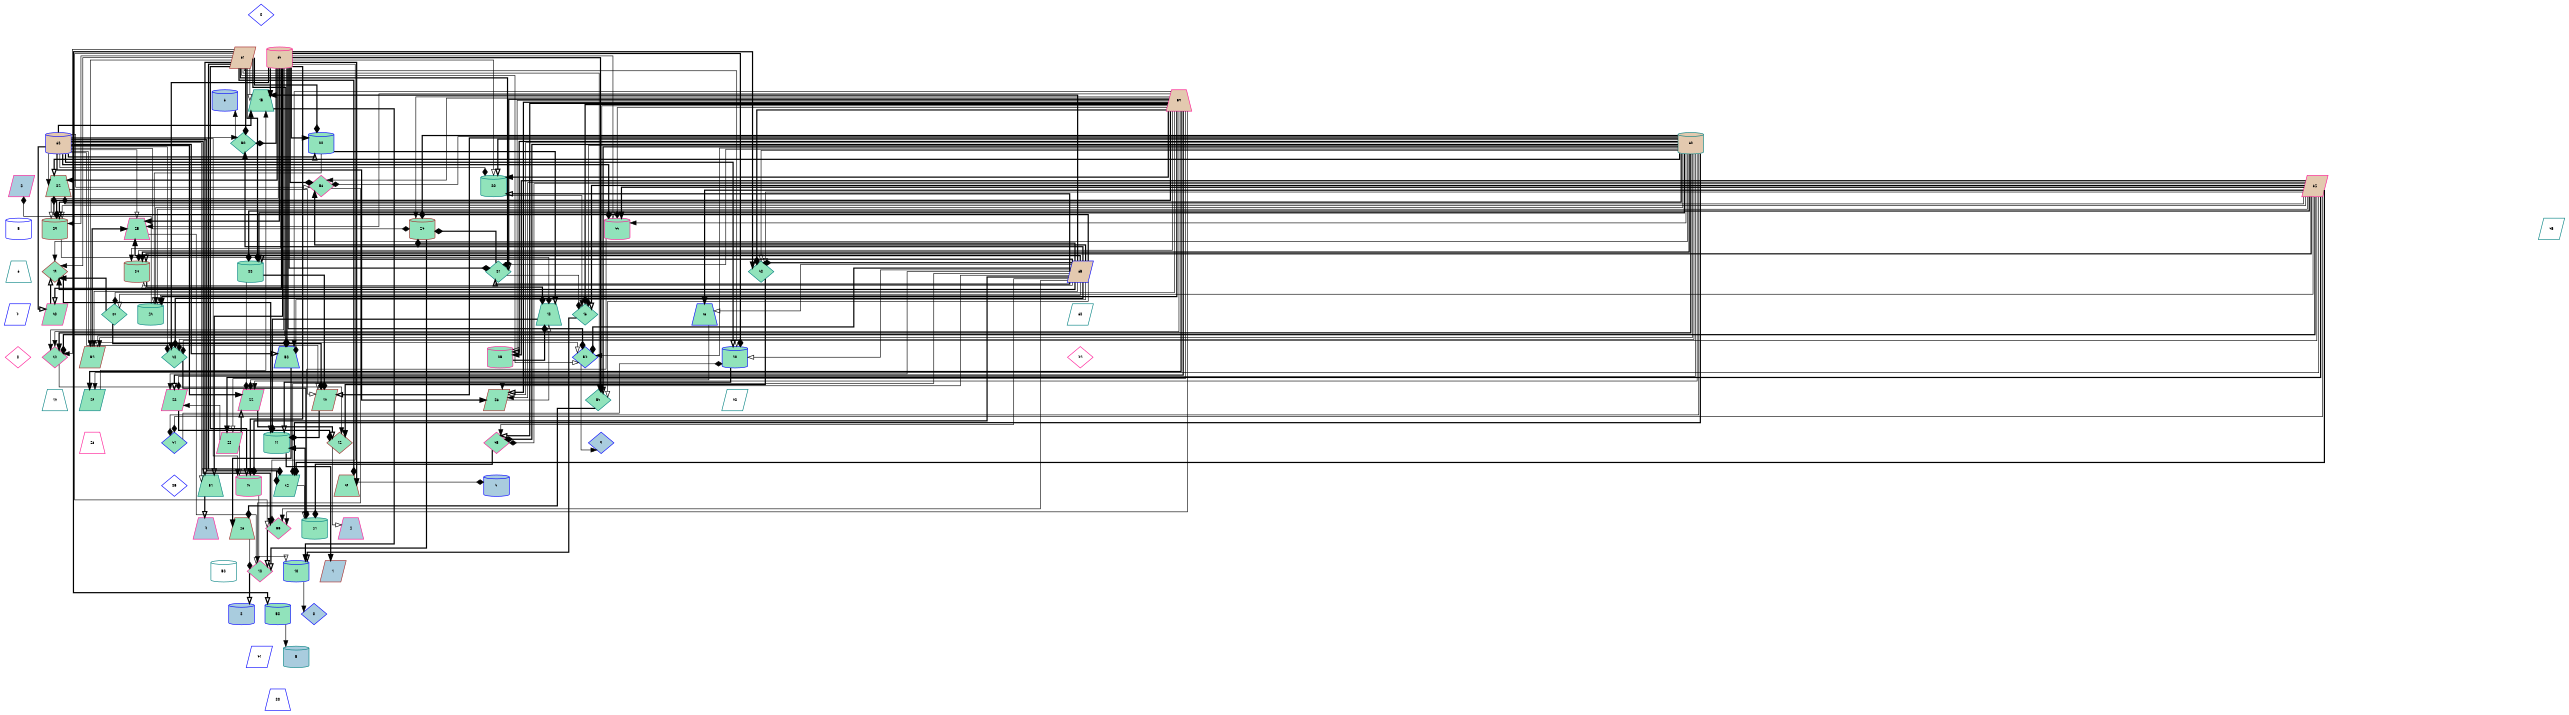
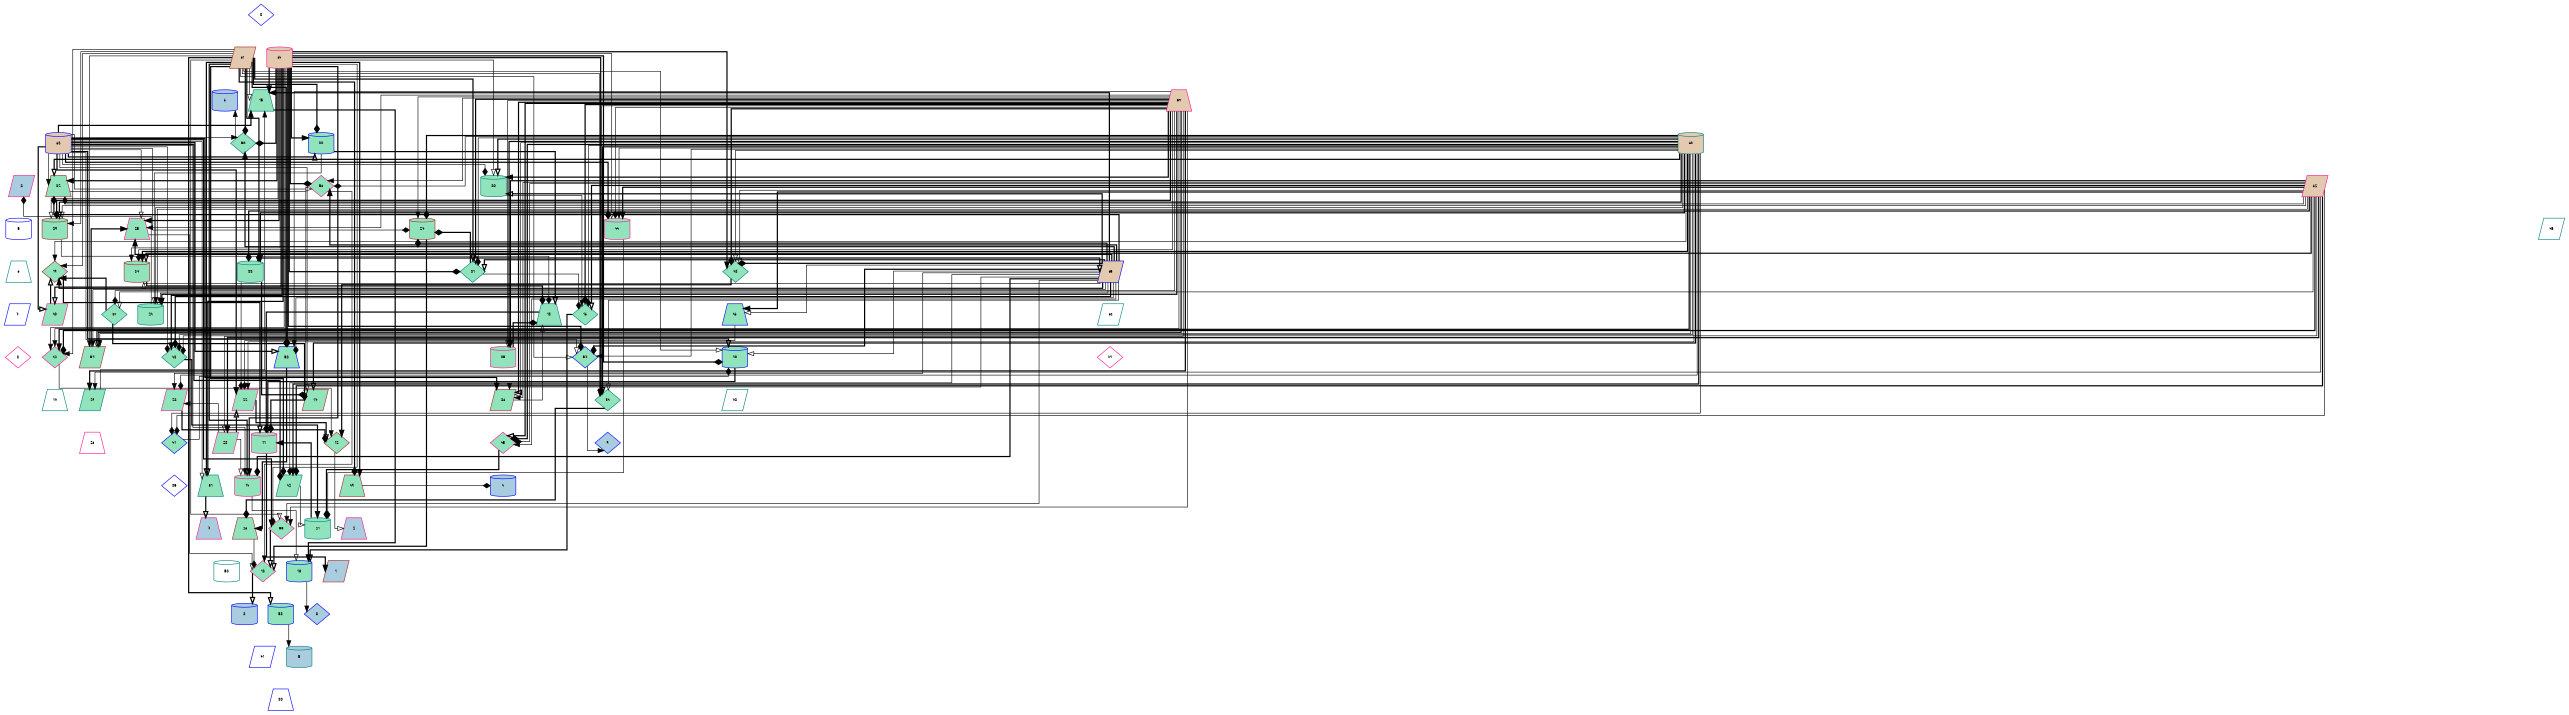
(668, 259) -> (681, 258)
(807, 375) -> (746, 332)
(277, 443) -> (264, 443)
